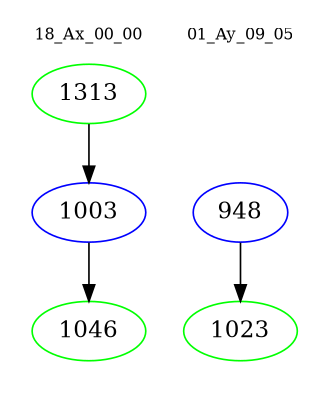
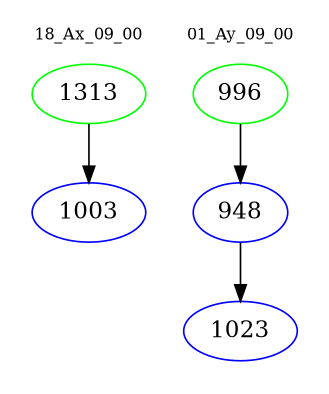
(89, 35) -> (89, 35)
(240, 35) -> (240, 35)
none -> (240, 94)
(89, 331) -> none
(240, 331) -> (240, 331)
